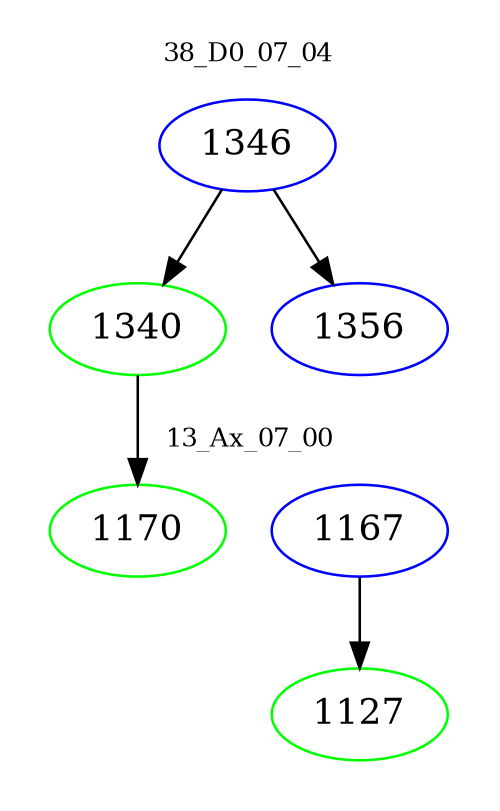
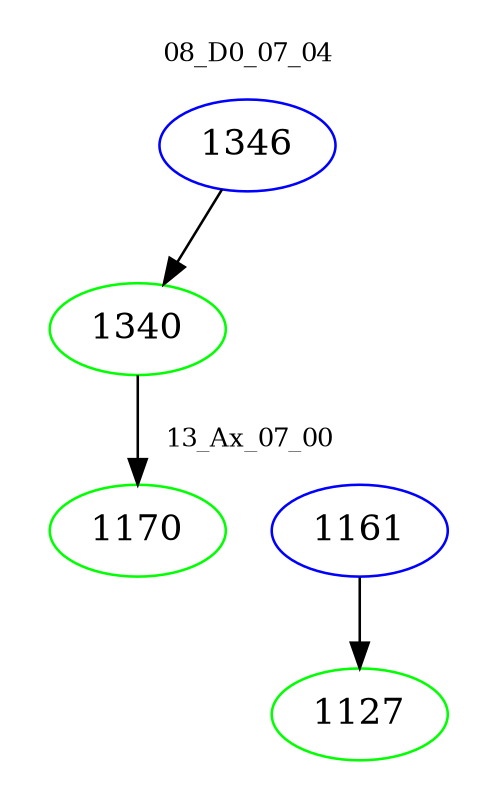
(249, 55) -> (249, 55)
(360, 329) -> none
(360, 531) -> (360, 531)
